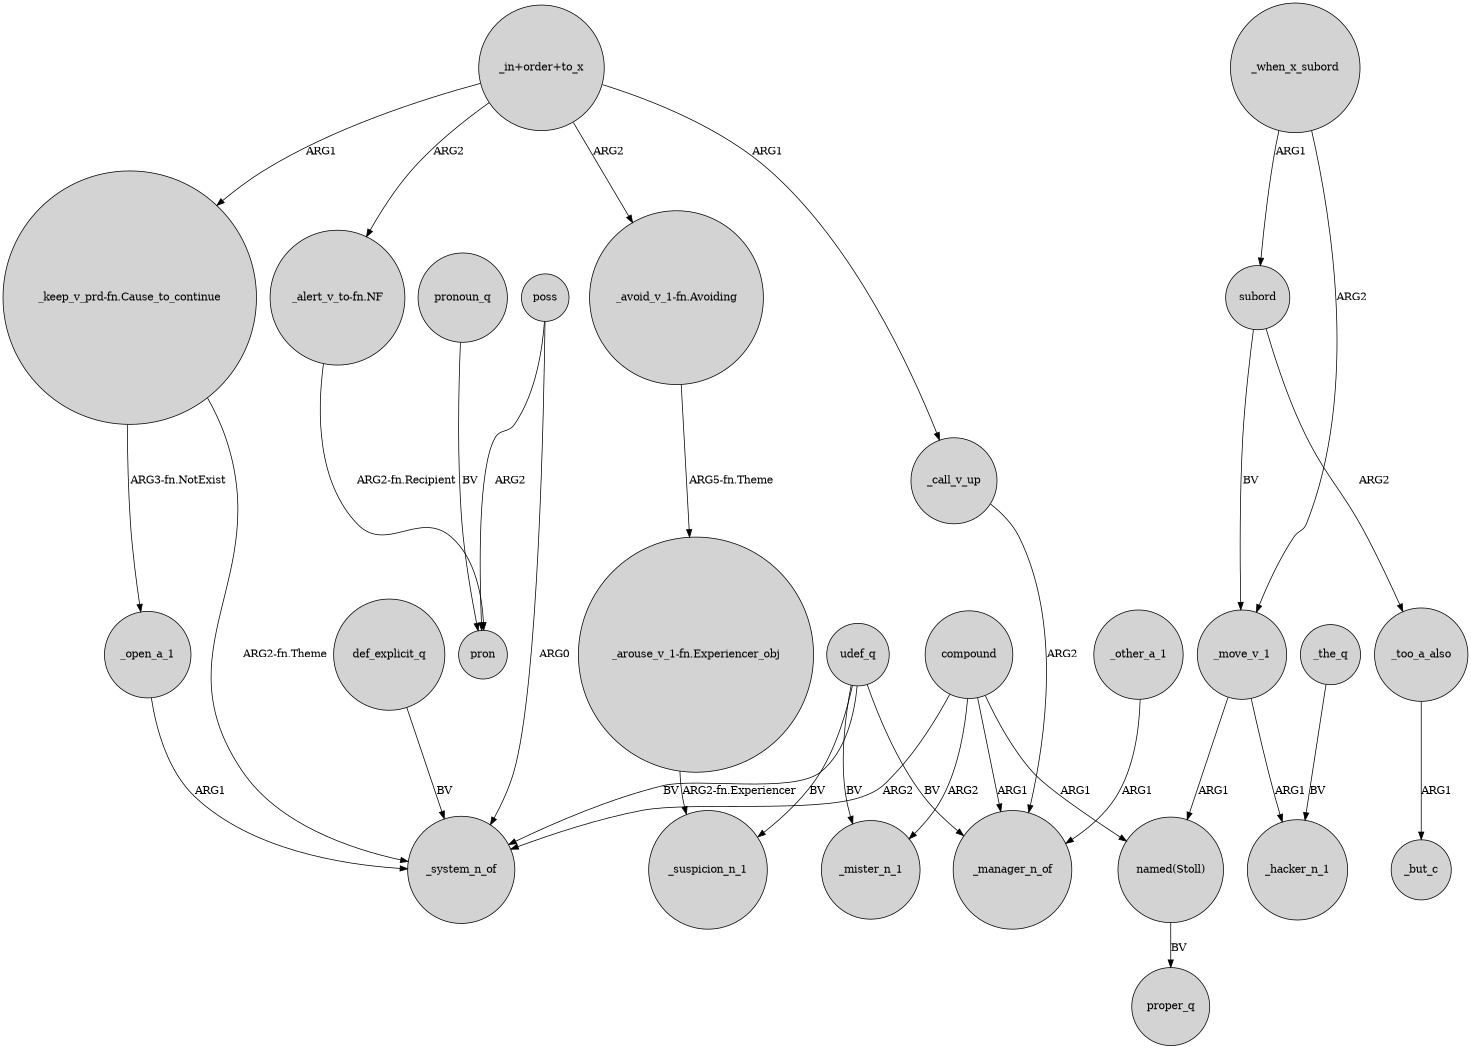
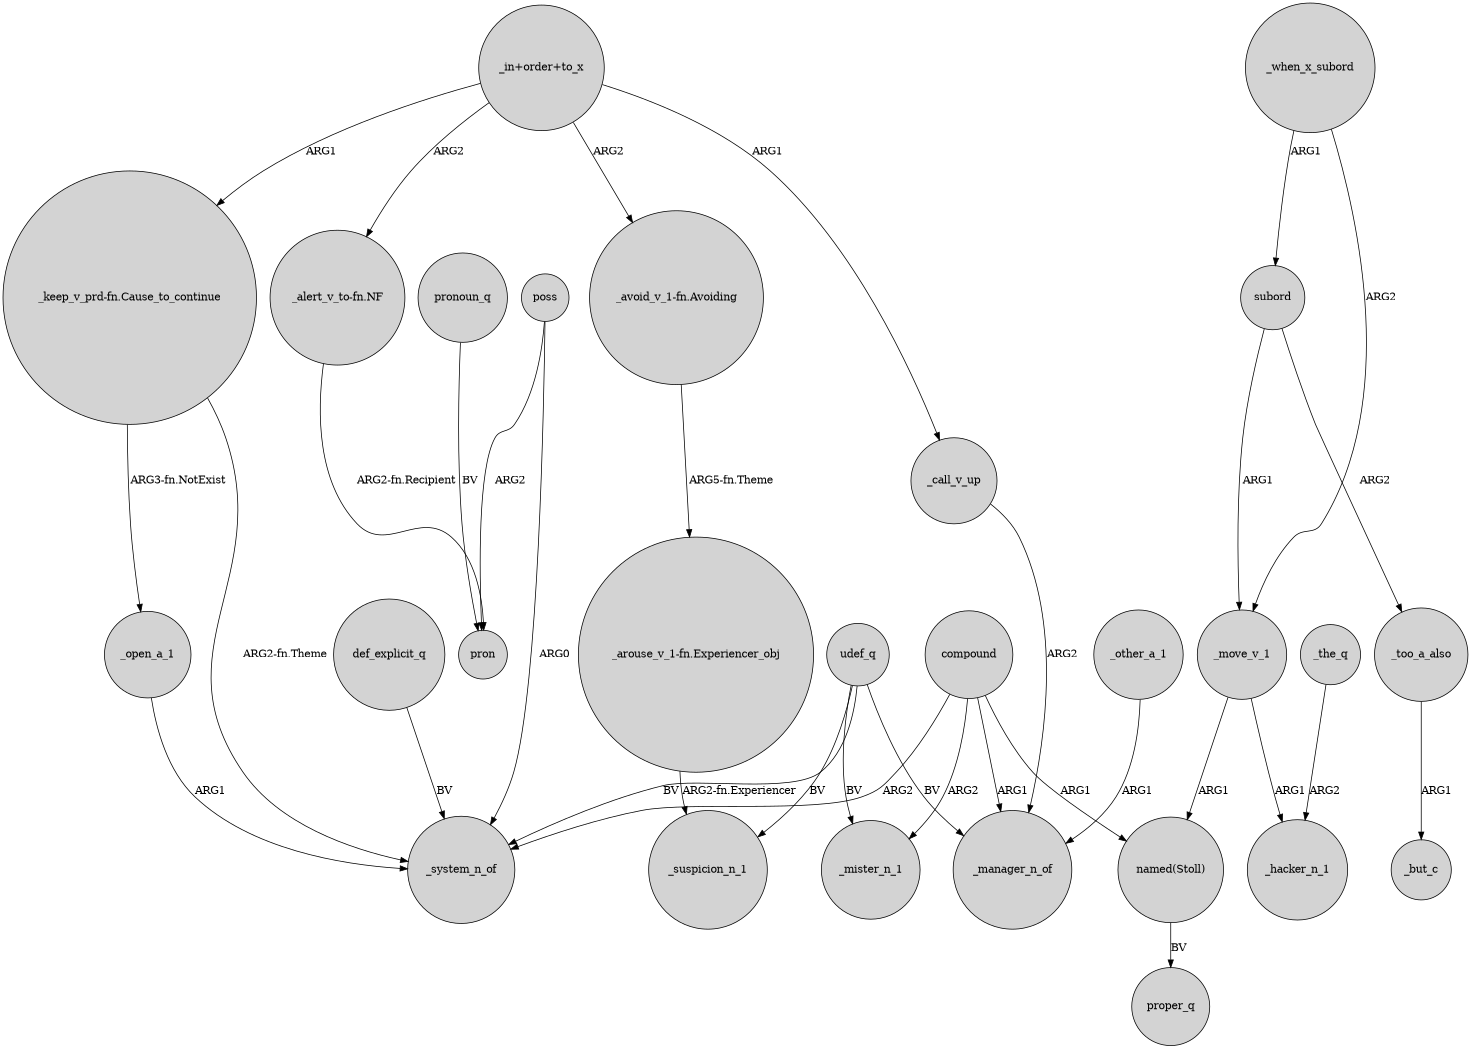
(1251, 481) -> (1258, 481)
(1317, 791) -> (1325, 791)
